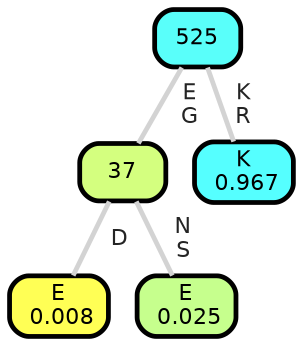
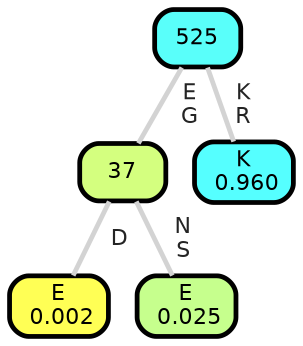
(244, 172) -> (244, 172)
(59, 306) -> (59, 306)
